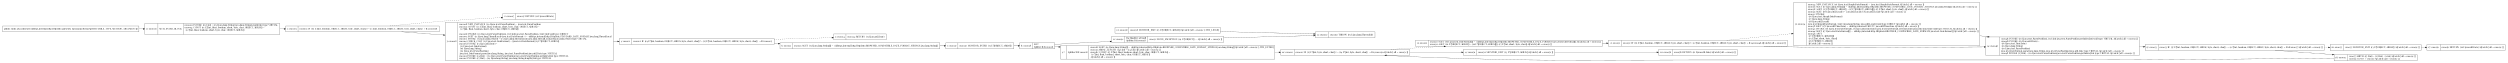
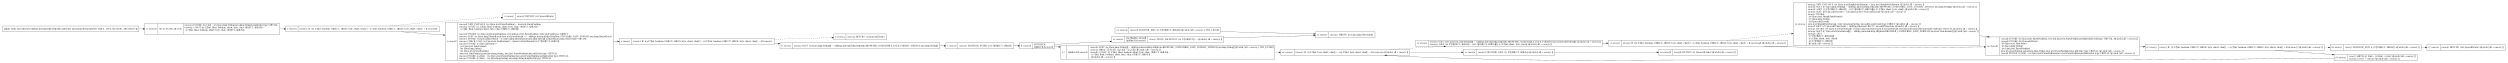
(1036, 45) -> (1040, 45)
